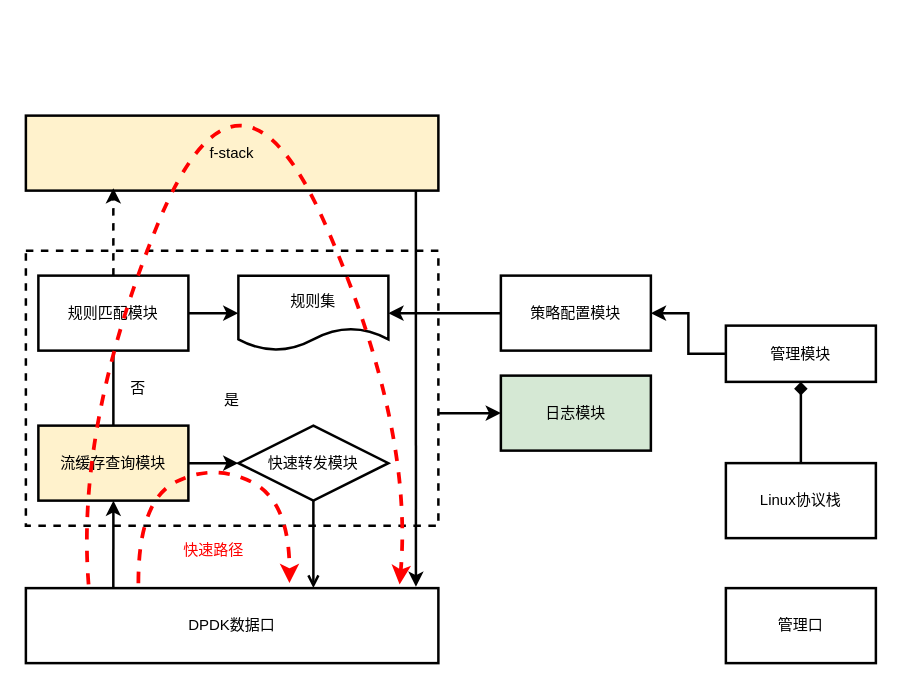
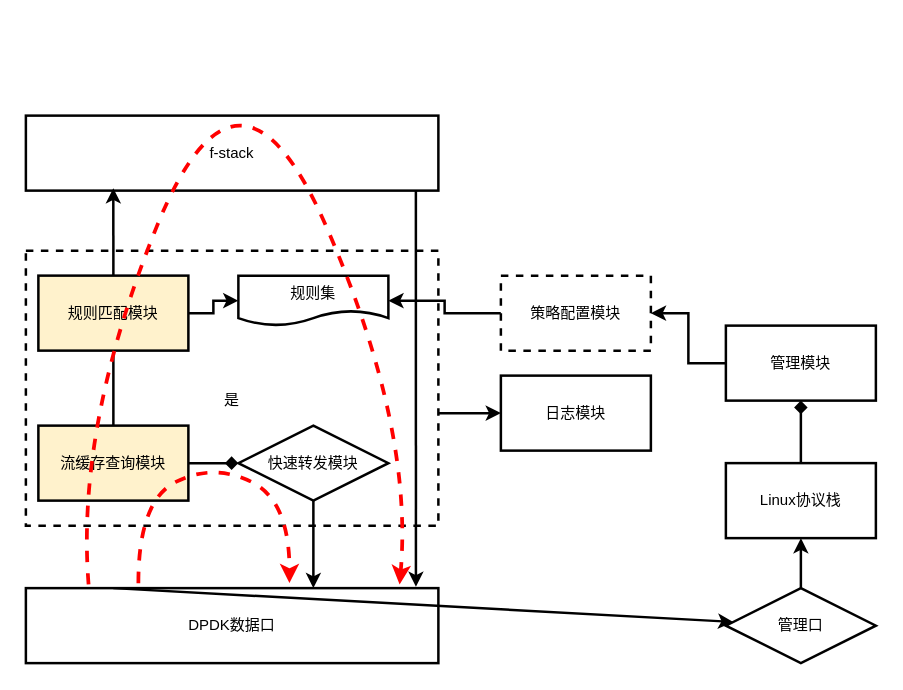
(232, 153) -> (232, 153)
(113, 235) -> (113, 235)
(113, 313) -> (113, 313)
(313, 313) -> (313, 301)
(576, 313) -> (576, 313)
(801, 354) -> (801, 363)
(138, 388) -> none
(576, 413) -> (576, 413)
(225, 463) -> (224, 463)
(113, 550) -> (418, 605)
(213, 551) -> none
none -> (801, 569)
(313, 577) -> (313, 575)
(801, 626) -> (801, 626)
